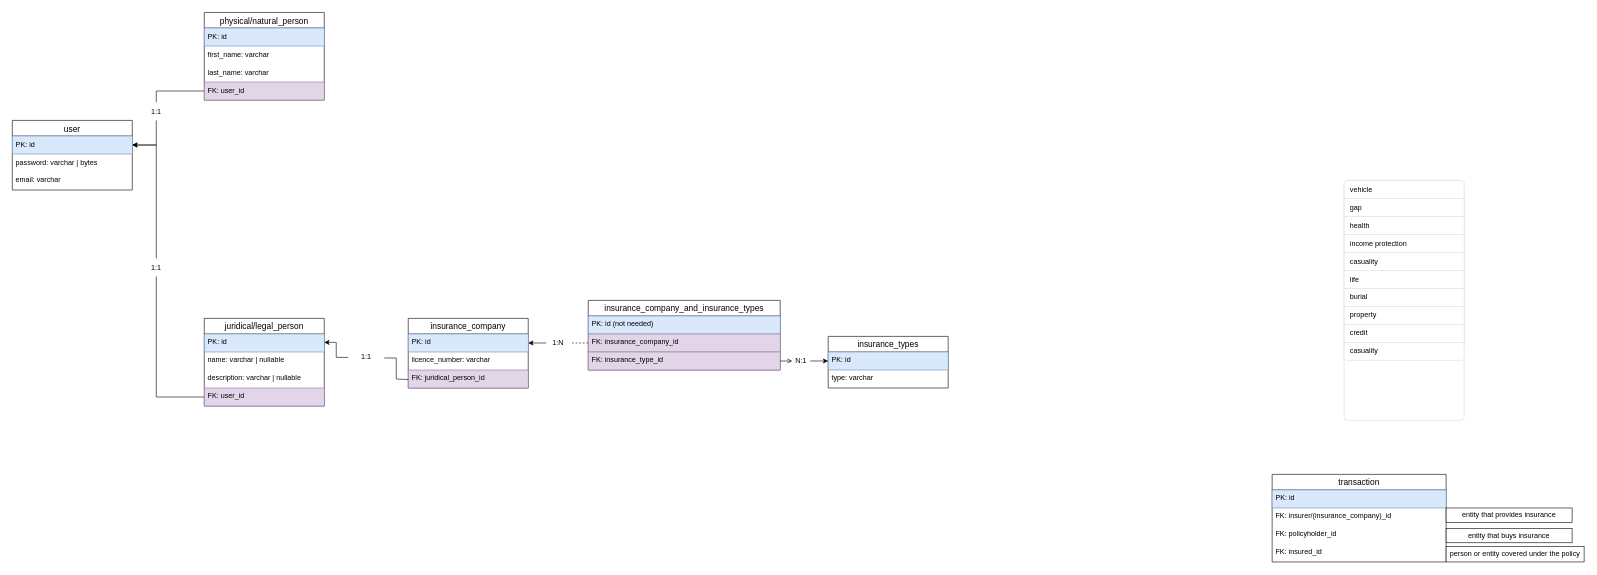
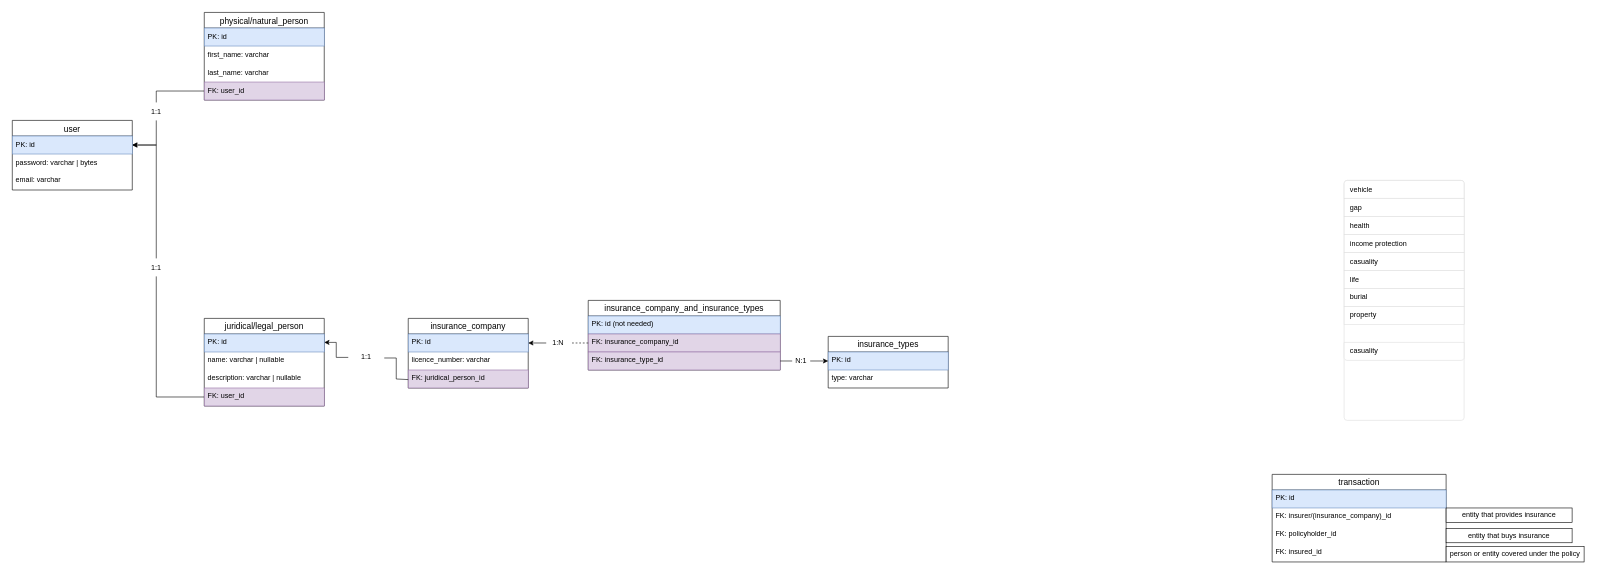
(1404, 333) -> none
(788, 361) -> (789, 361)
